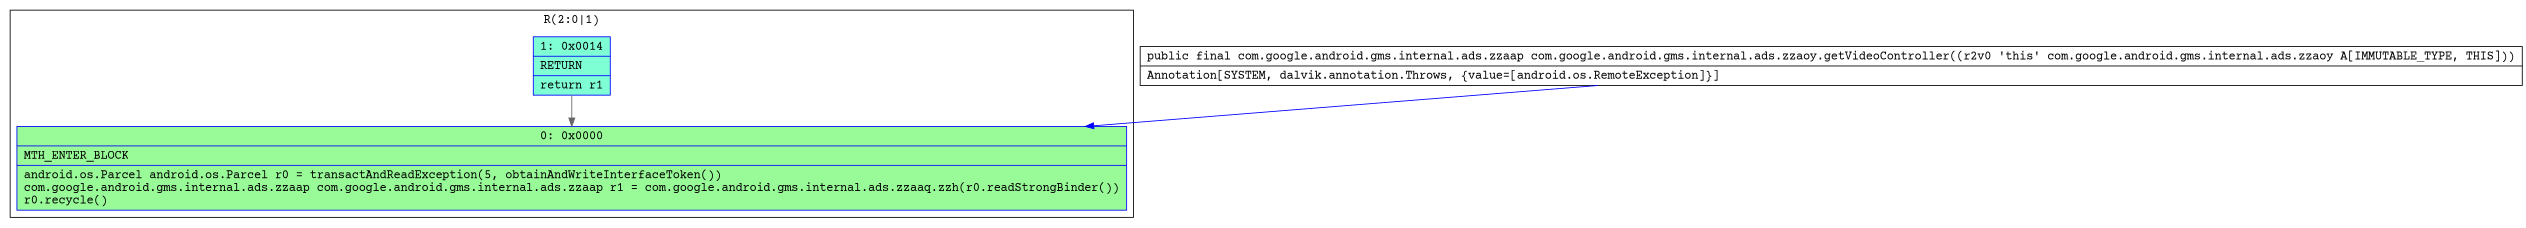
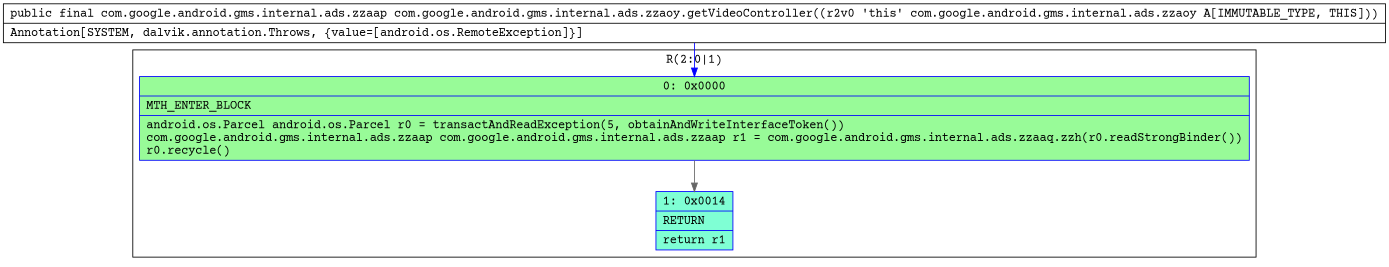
(572, 107) -> (694, 172)
